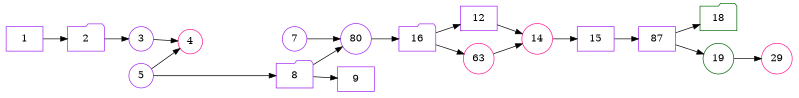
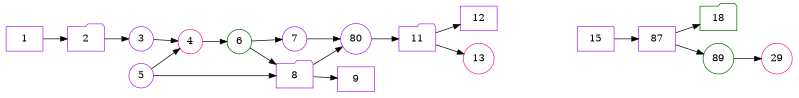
(417, 39) -> (417, 39)
(537, 39) -> none
none -> (239, 42)
(479, 59) -> (479, 59)
(718, 59) -> (718, 59)
